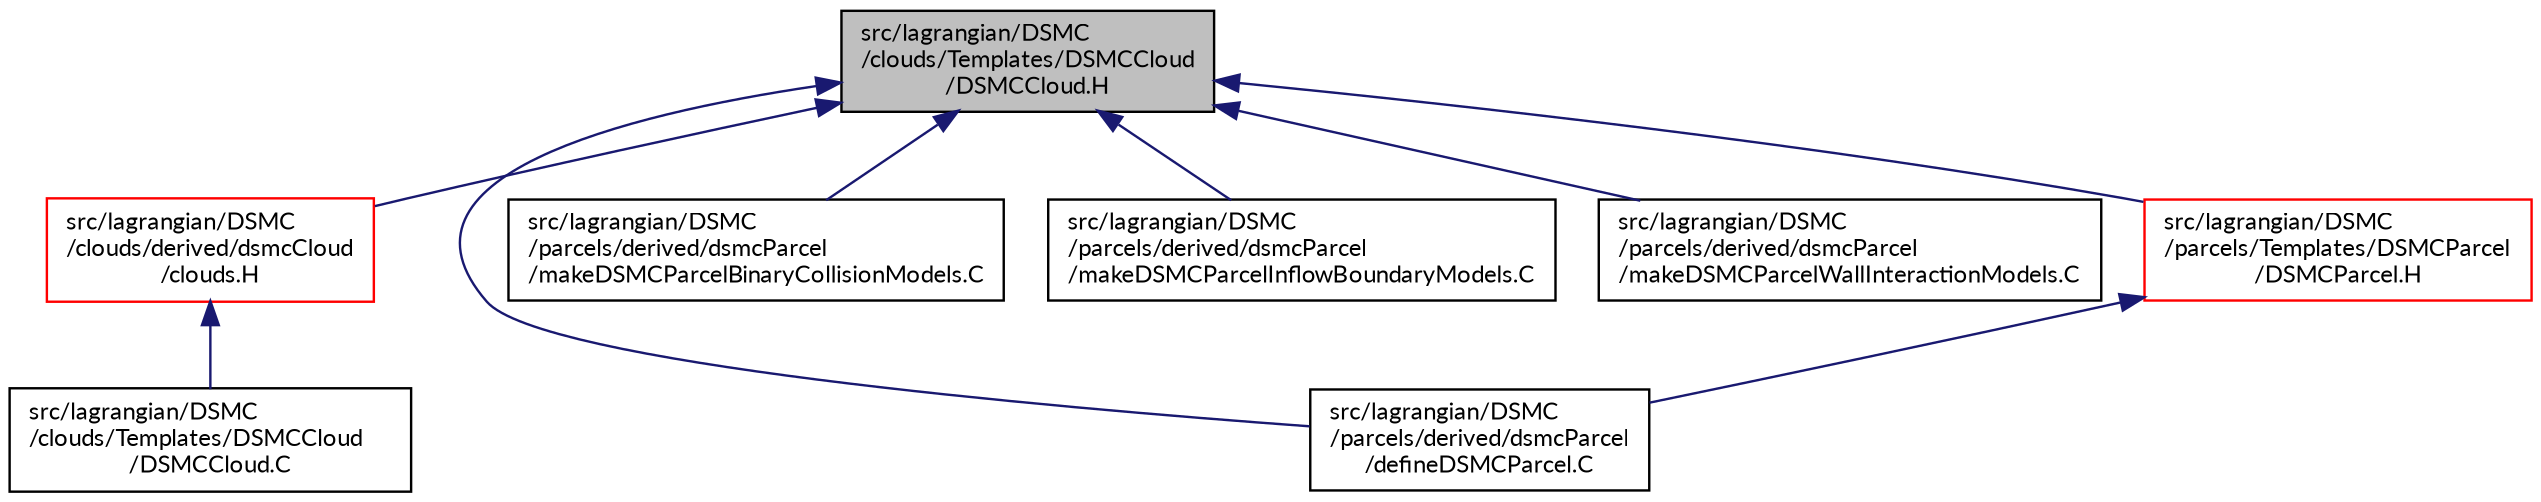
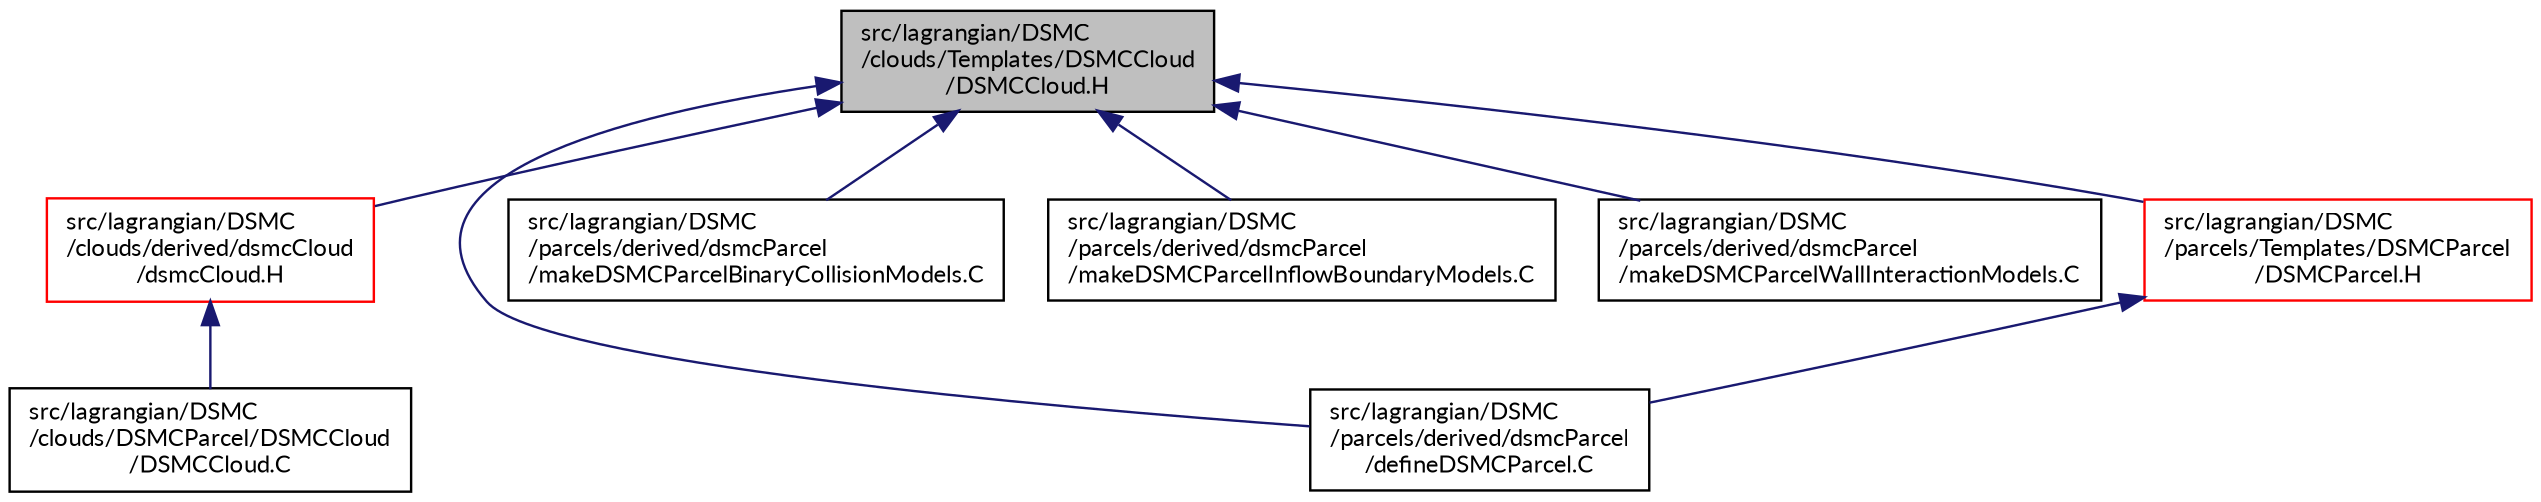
(210, 250) -> (210, 250)
(210, 440) -> (210, 440)
